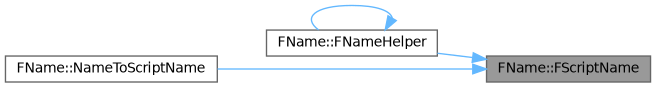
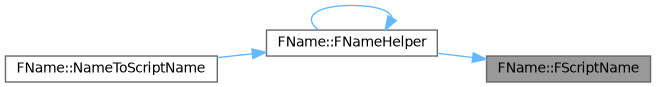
(345, 69) -> (235, 56)
